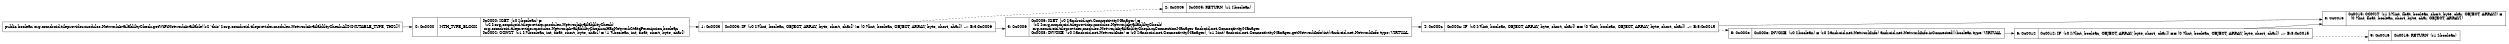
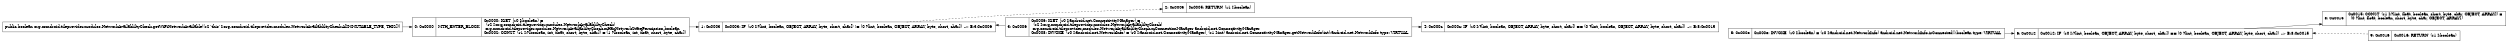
(2019, 23) -> none
(458, 27) -> (459, 27)
(999, 29) -> (1002, 25)
(1722, 30) -> none
(2339, 37) -> (2342, 34)
